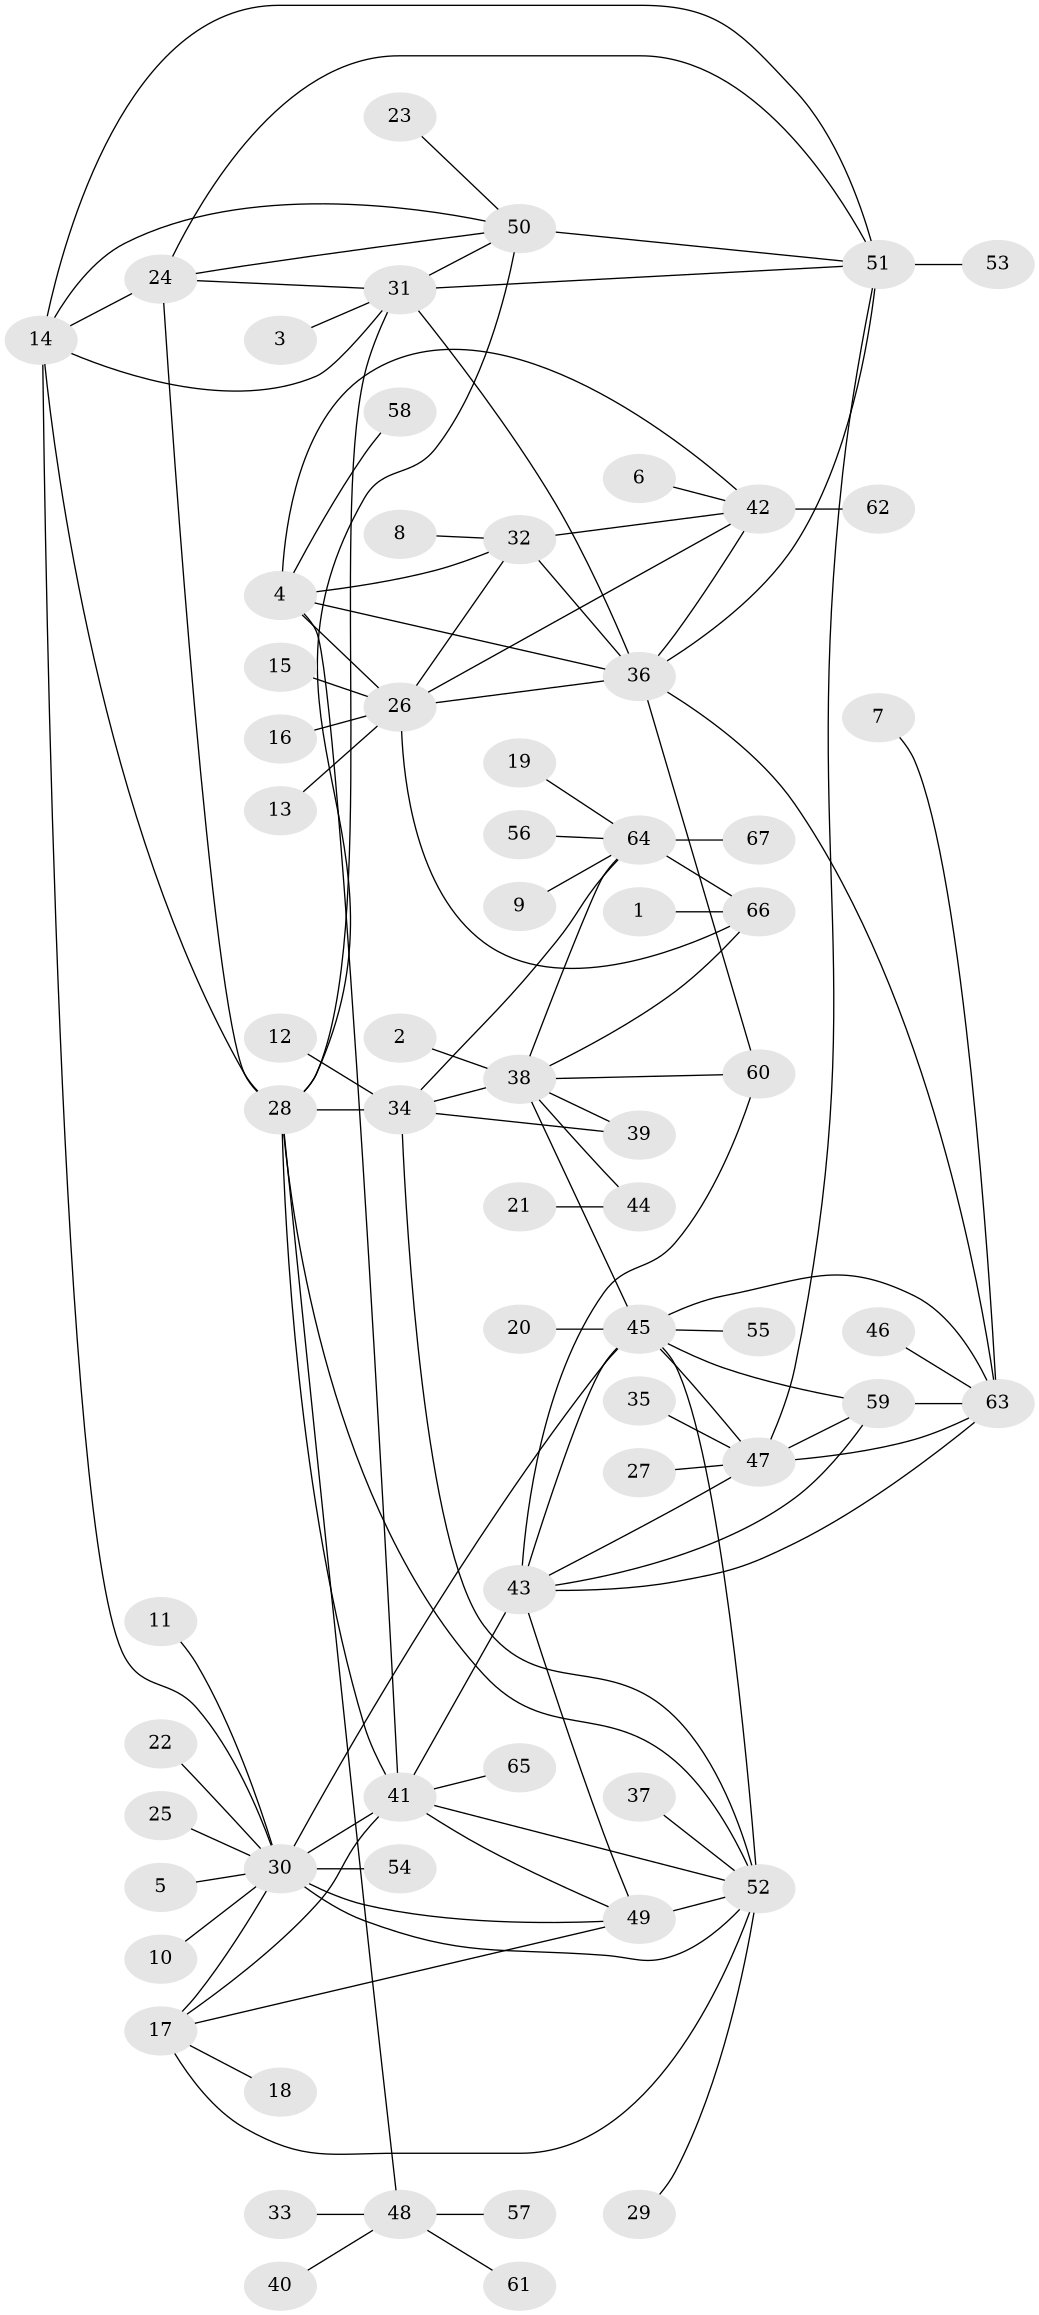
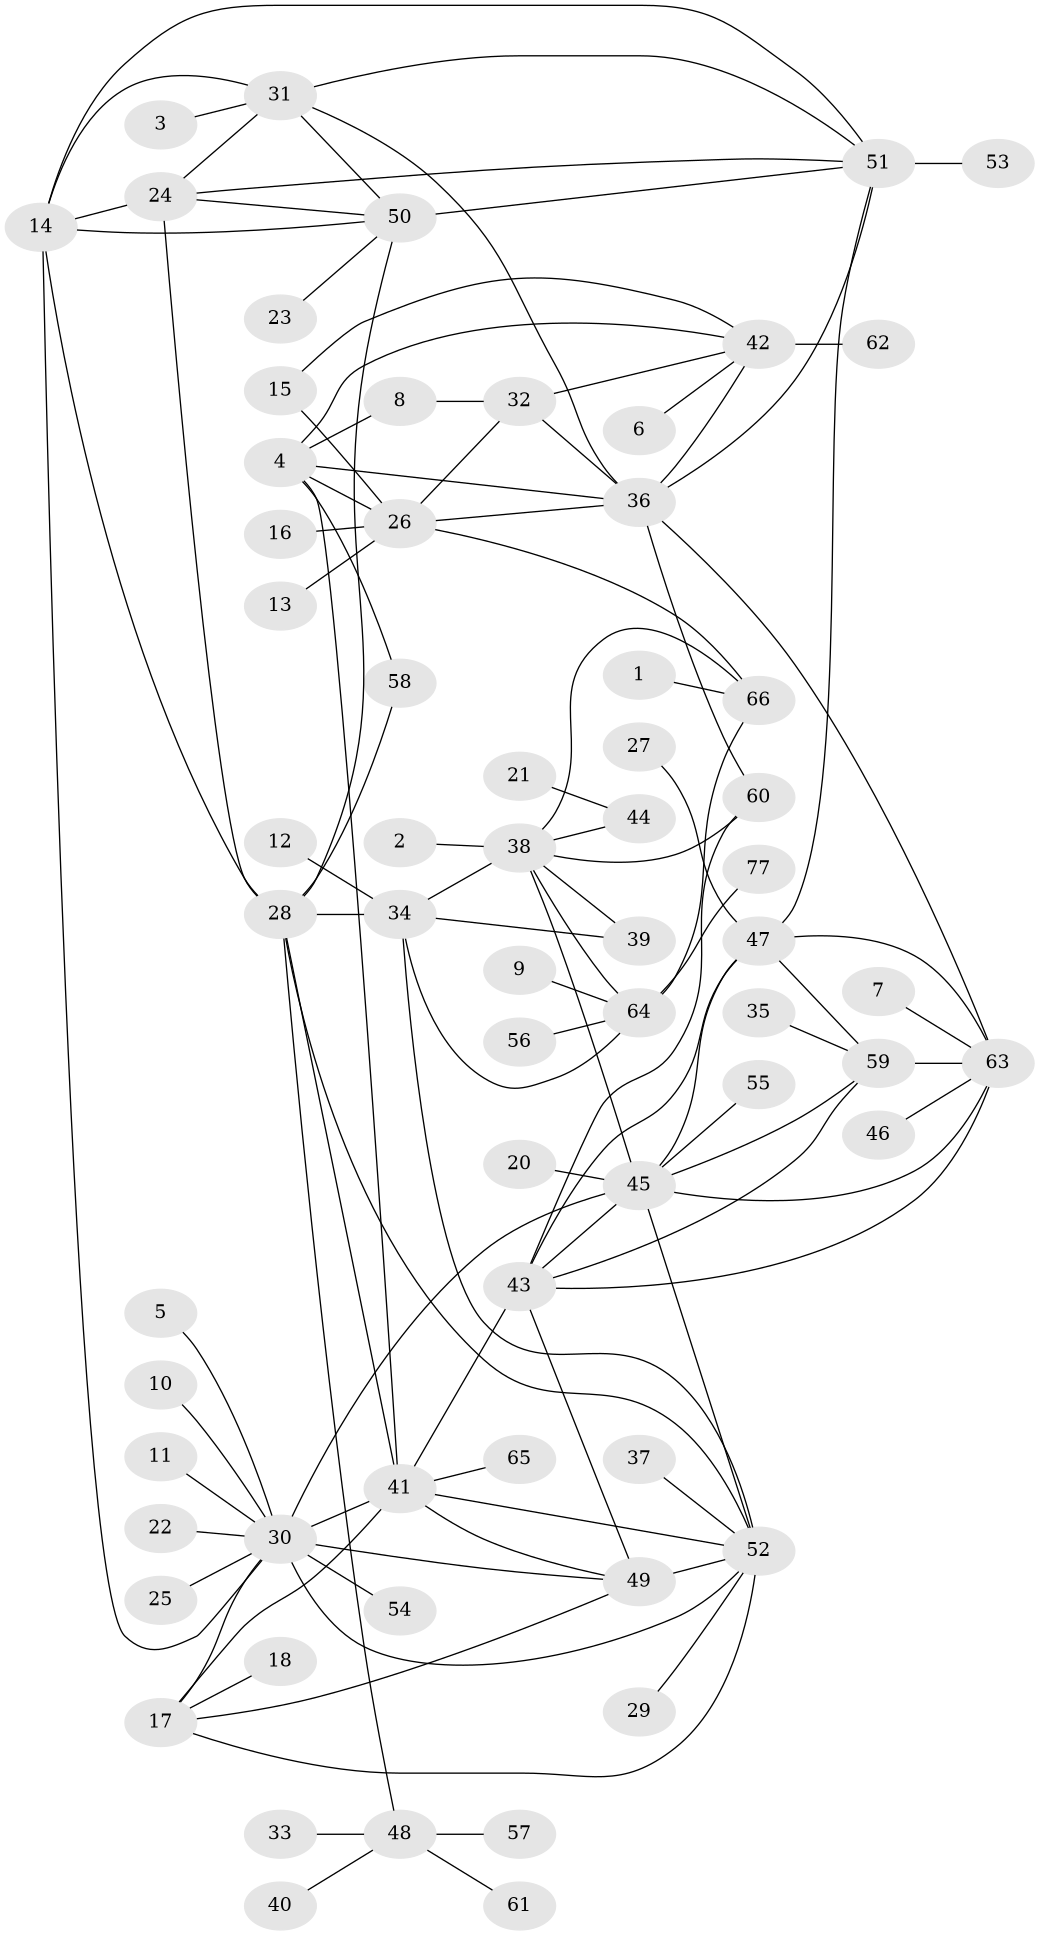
(404, 578) -> (340, 432)
(572, 612) -> (498, 281)
(351, 703) -> (360, 796)
(520, 763) -> none
(759, 840) -> (759, 869)
(707, 1436) -> (819, 1038)
